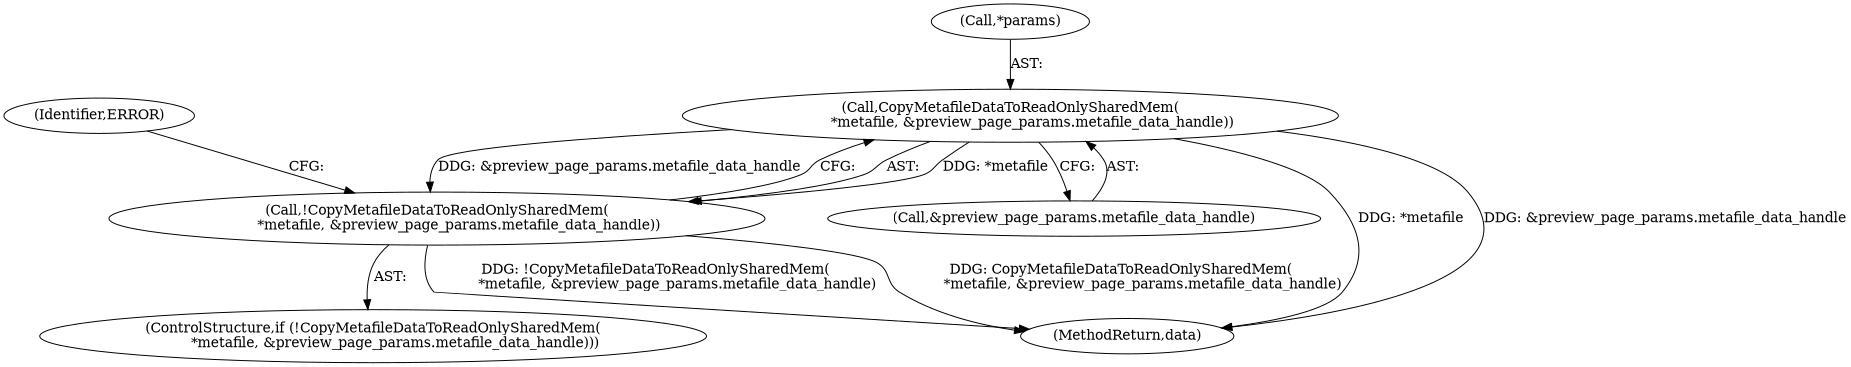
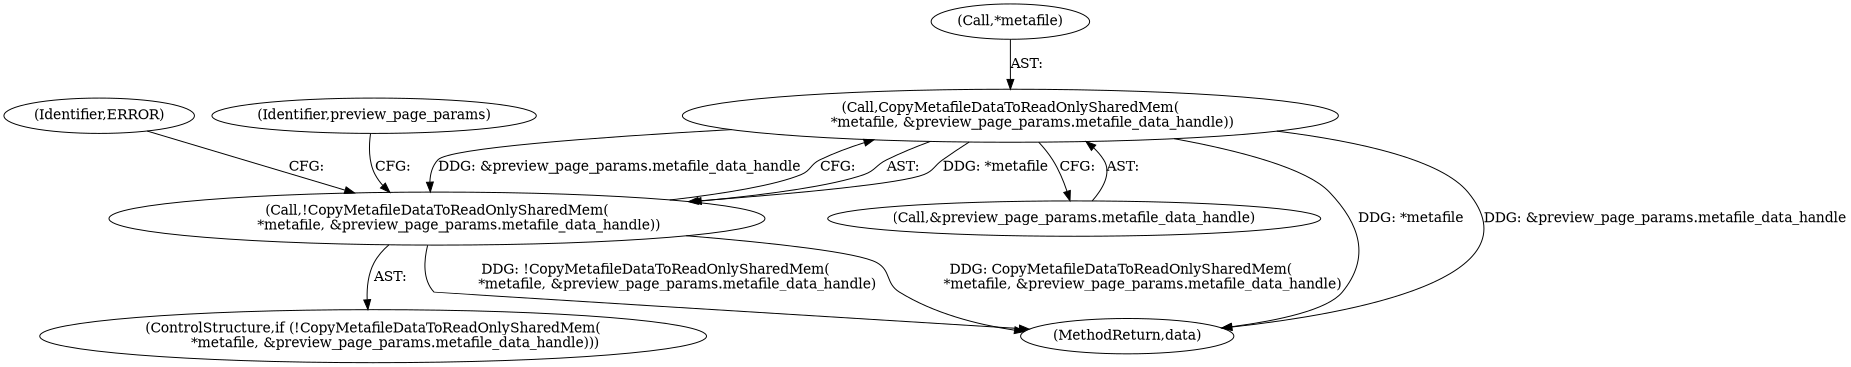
(1010, 22) -> (1010, 22)
none -> (374, 116)
